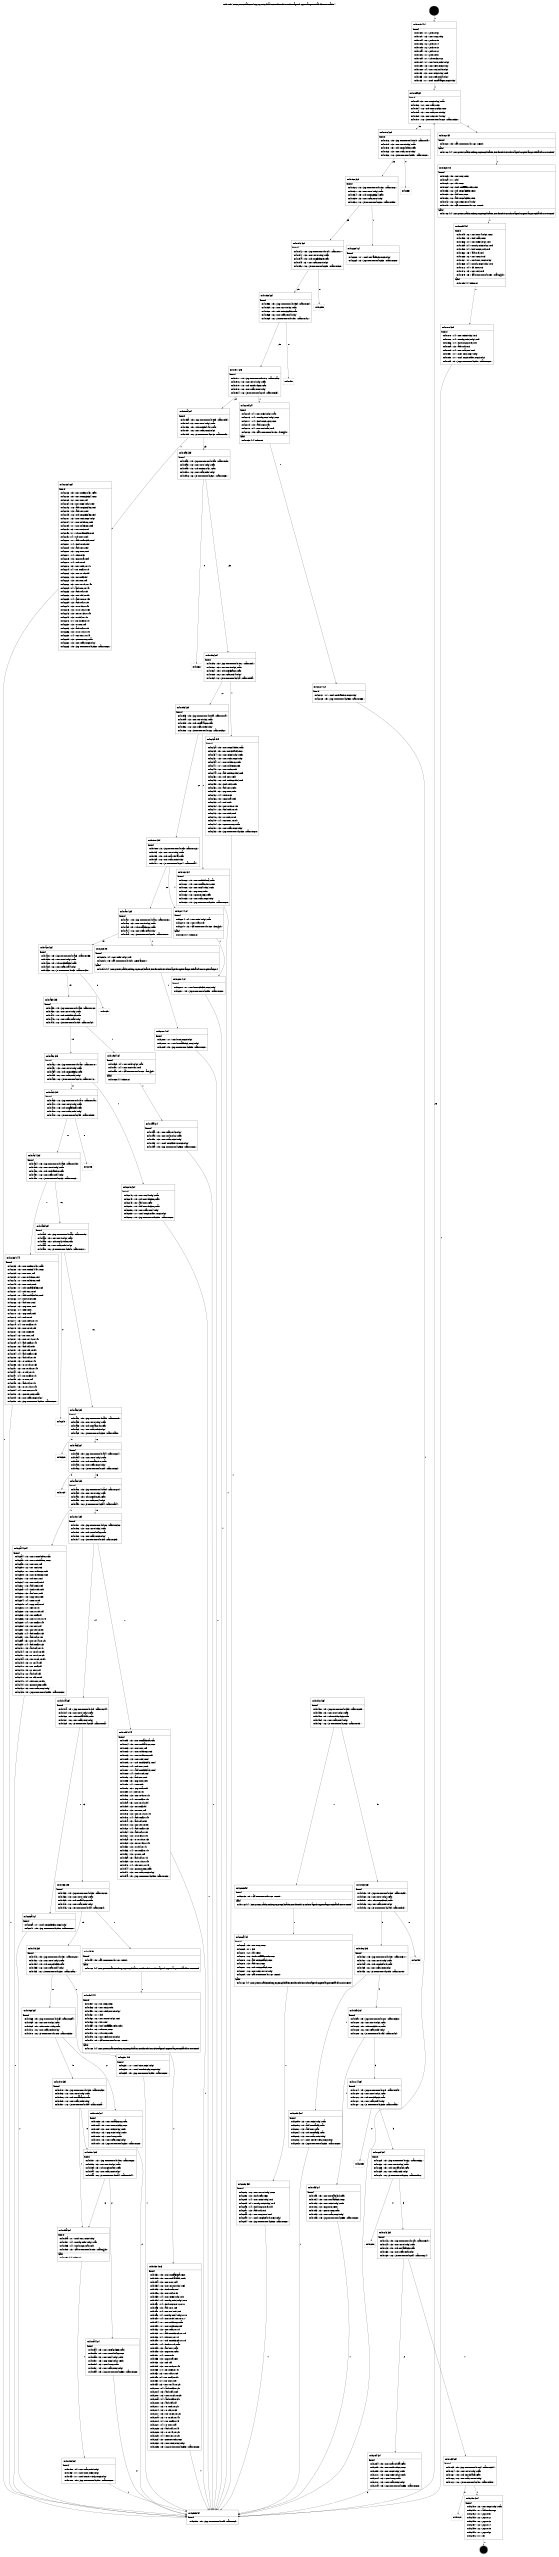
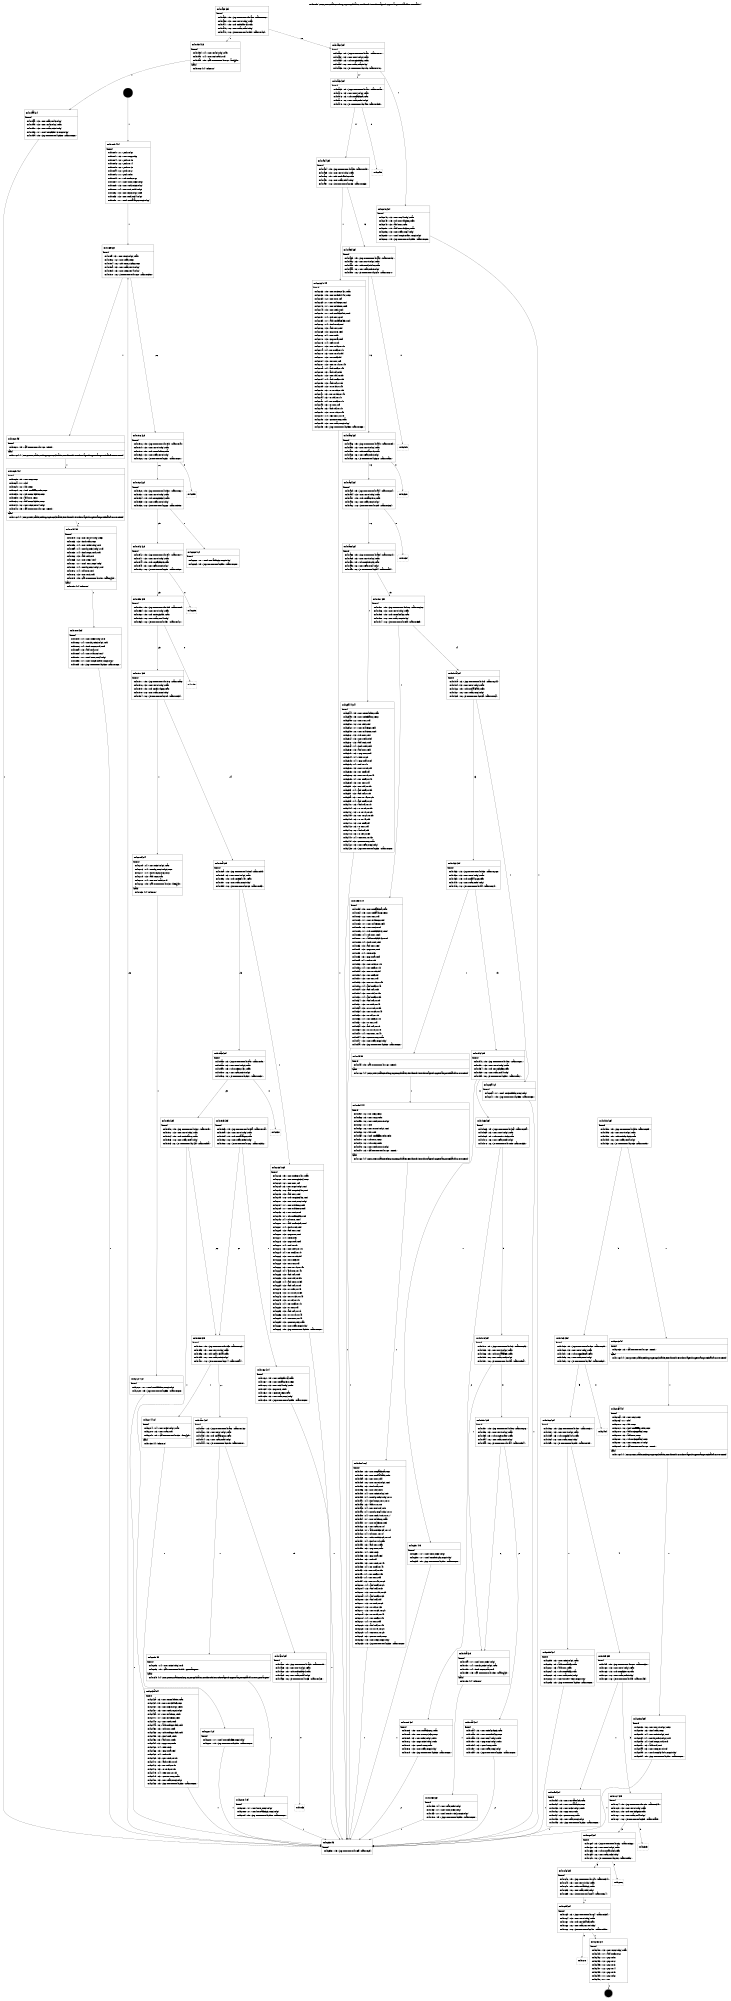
(216, 693) -> (202, 1241)
(68, 985) -> none
(394, 2471) -> none
